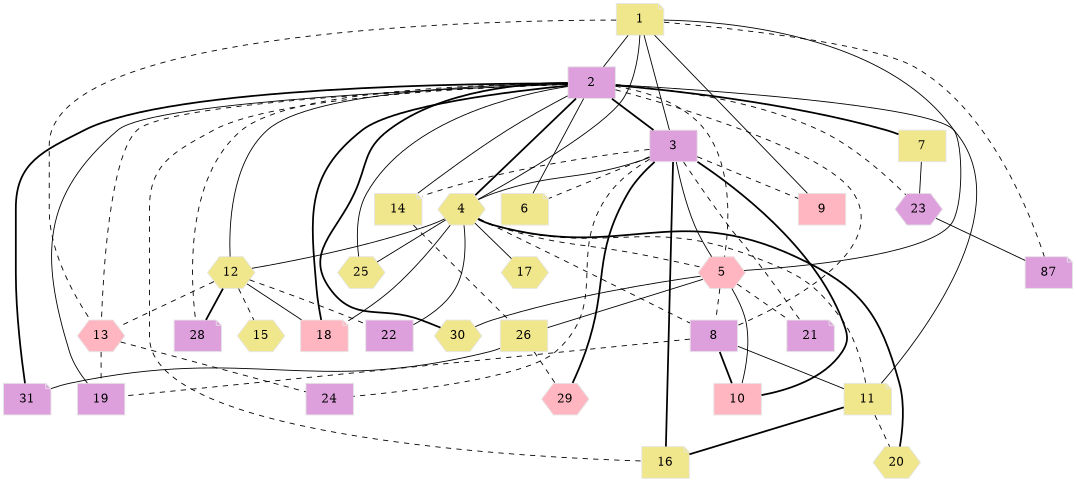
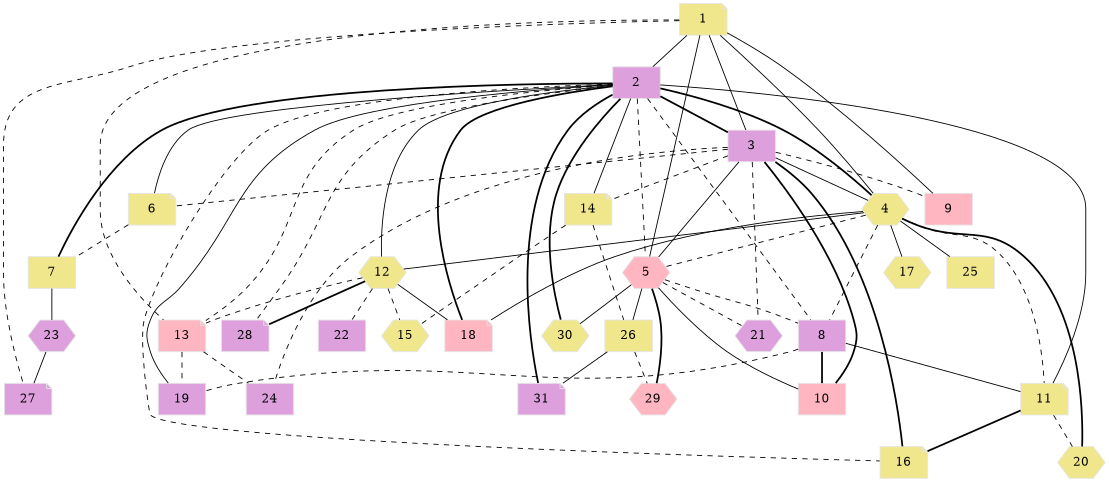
(772, 112) -> none
(427, 135) -> none
none -> (99, 242)
(603, 267) -> (661, 336)
(361, 273) -> (971, 273)
(1049, 273) -> (28, 399)
none -> (493, 274)
(457, 285) -> none
(101, 336) -> (182, 336)
(811, 336) -> (759, 336)
